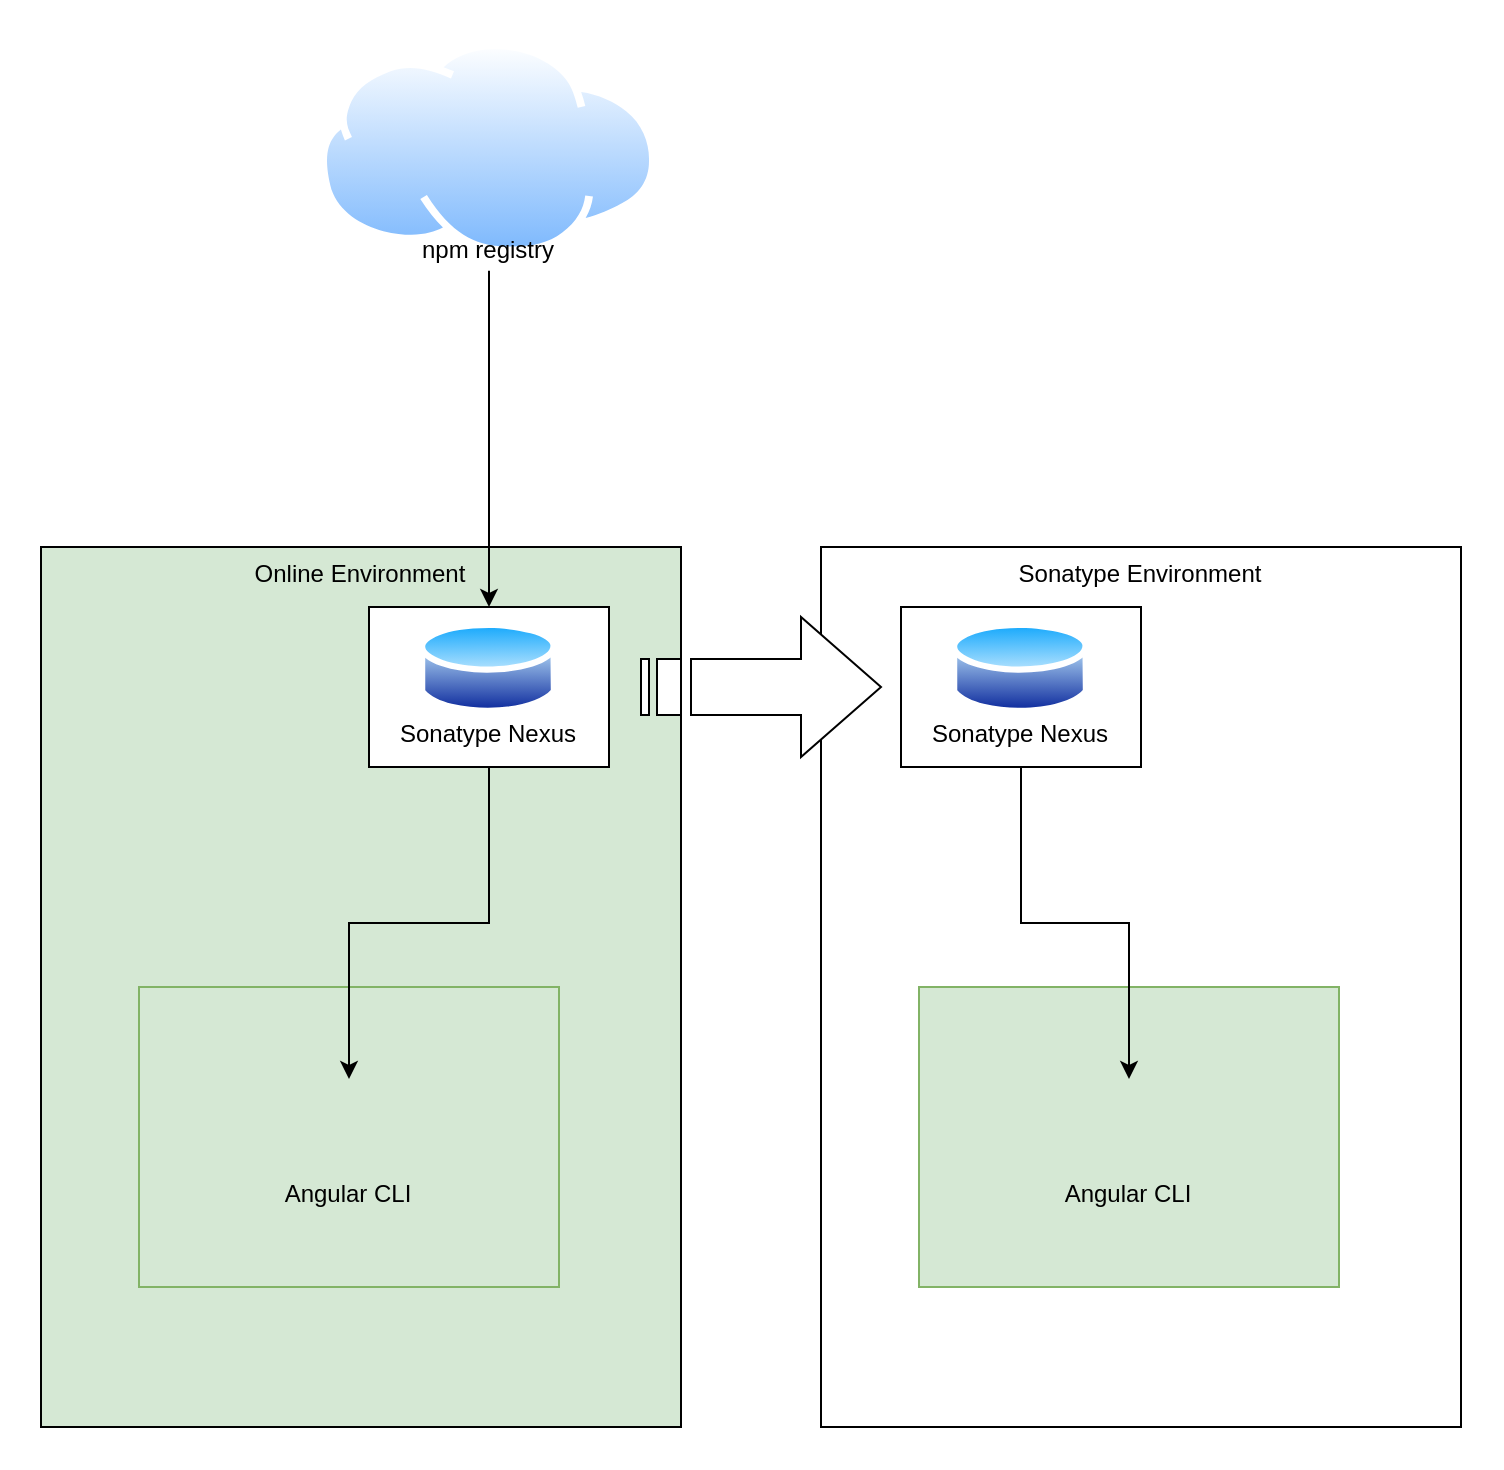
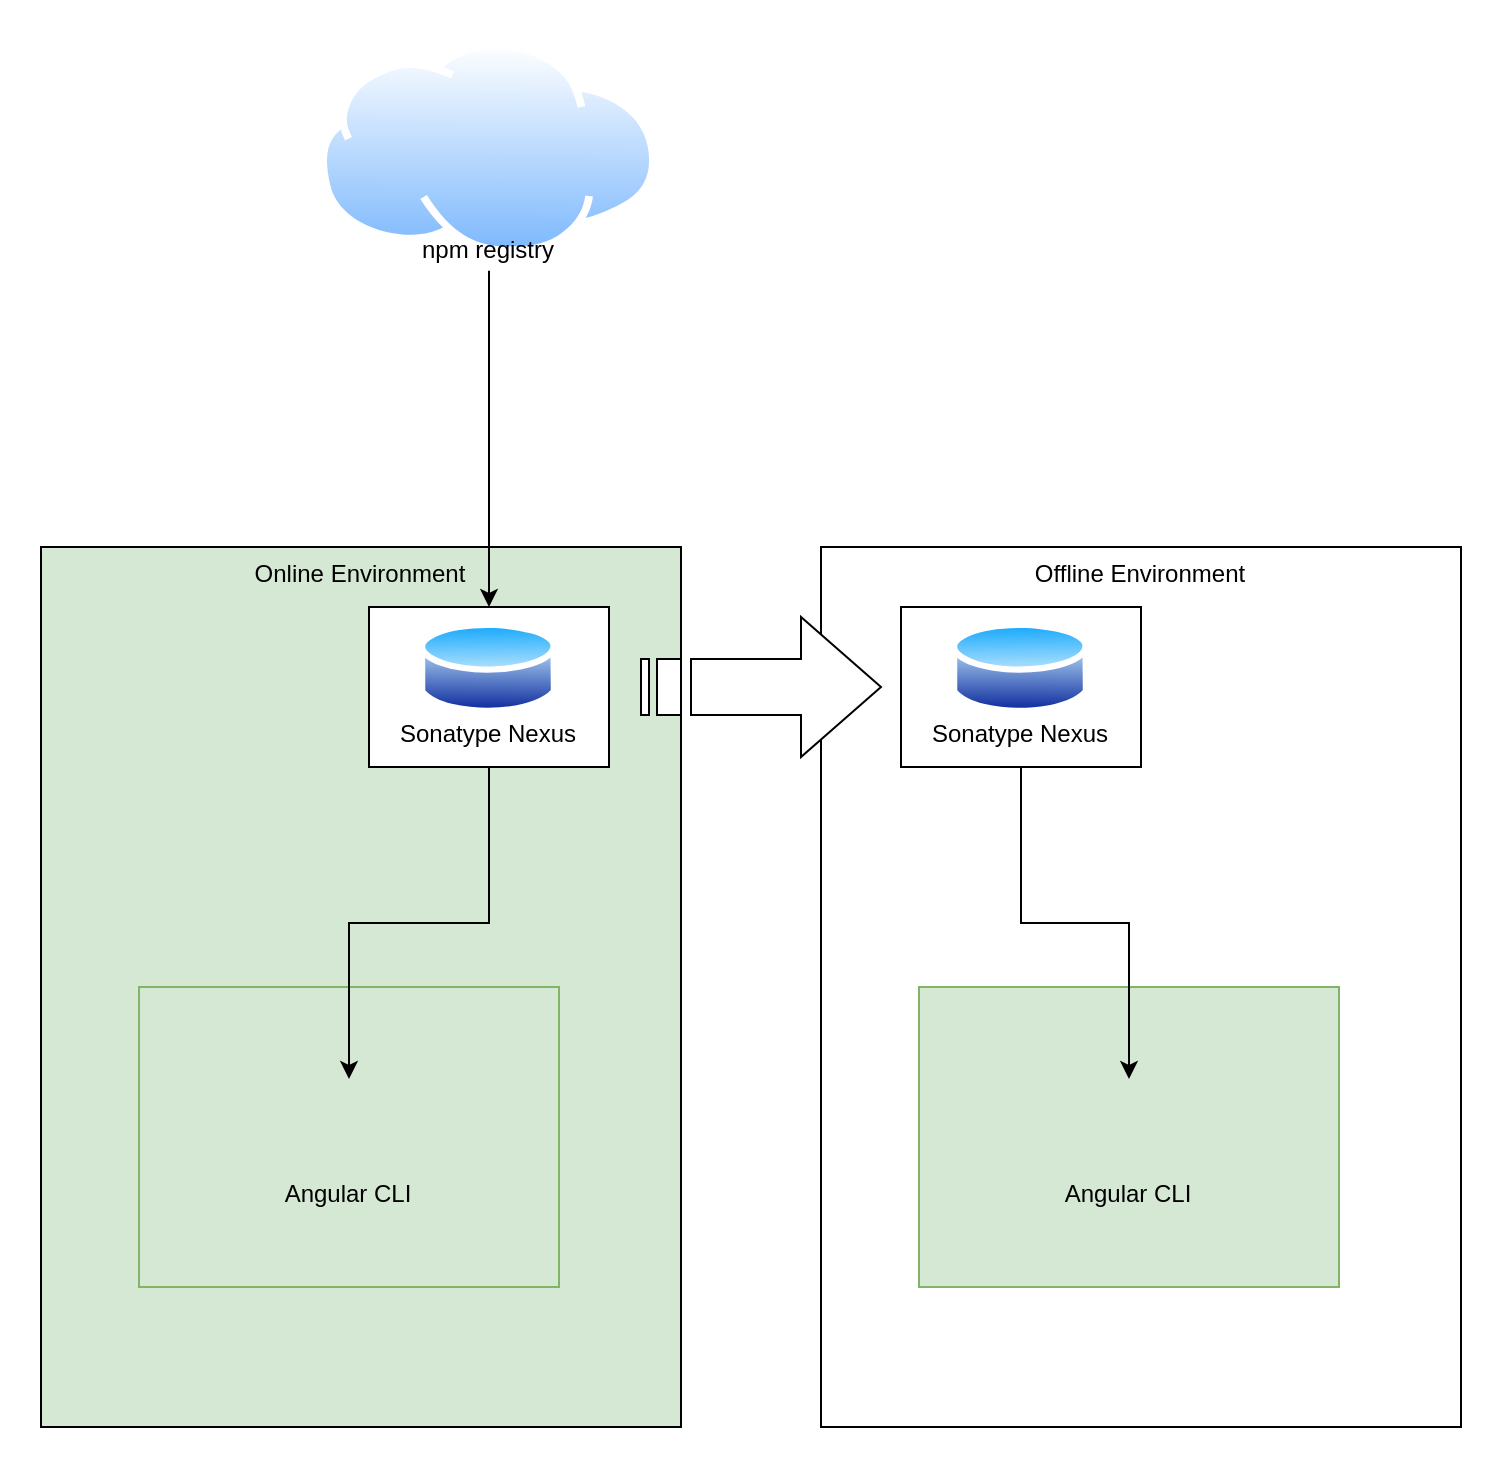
(1141, 575) -> (1141, 575)
